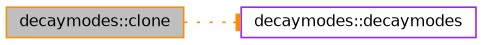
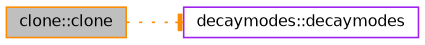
(95, 22) -> (66, 22)
